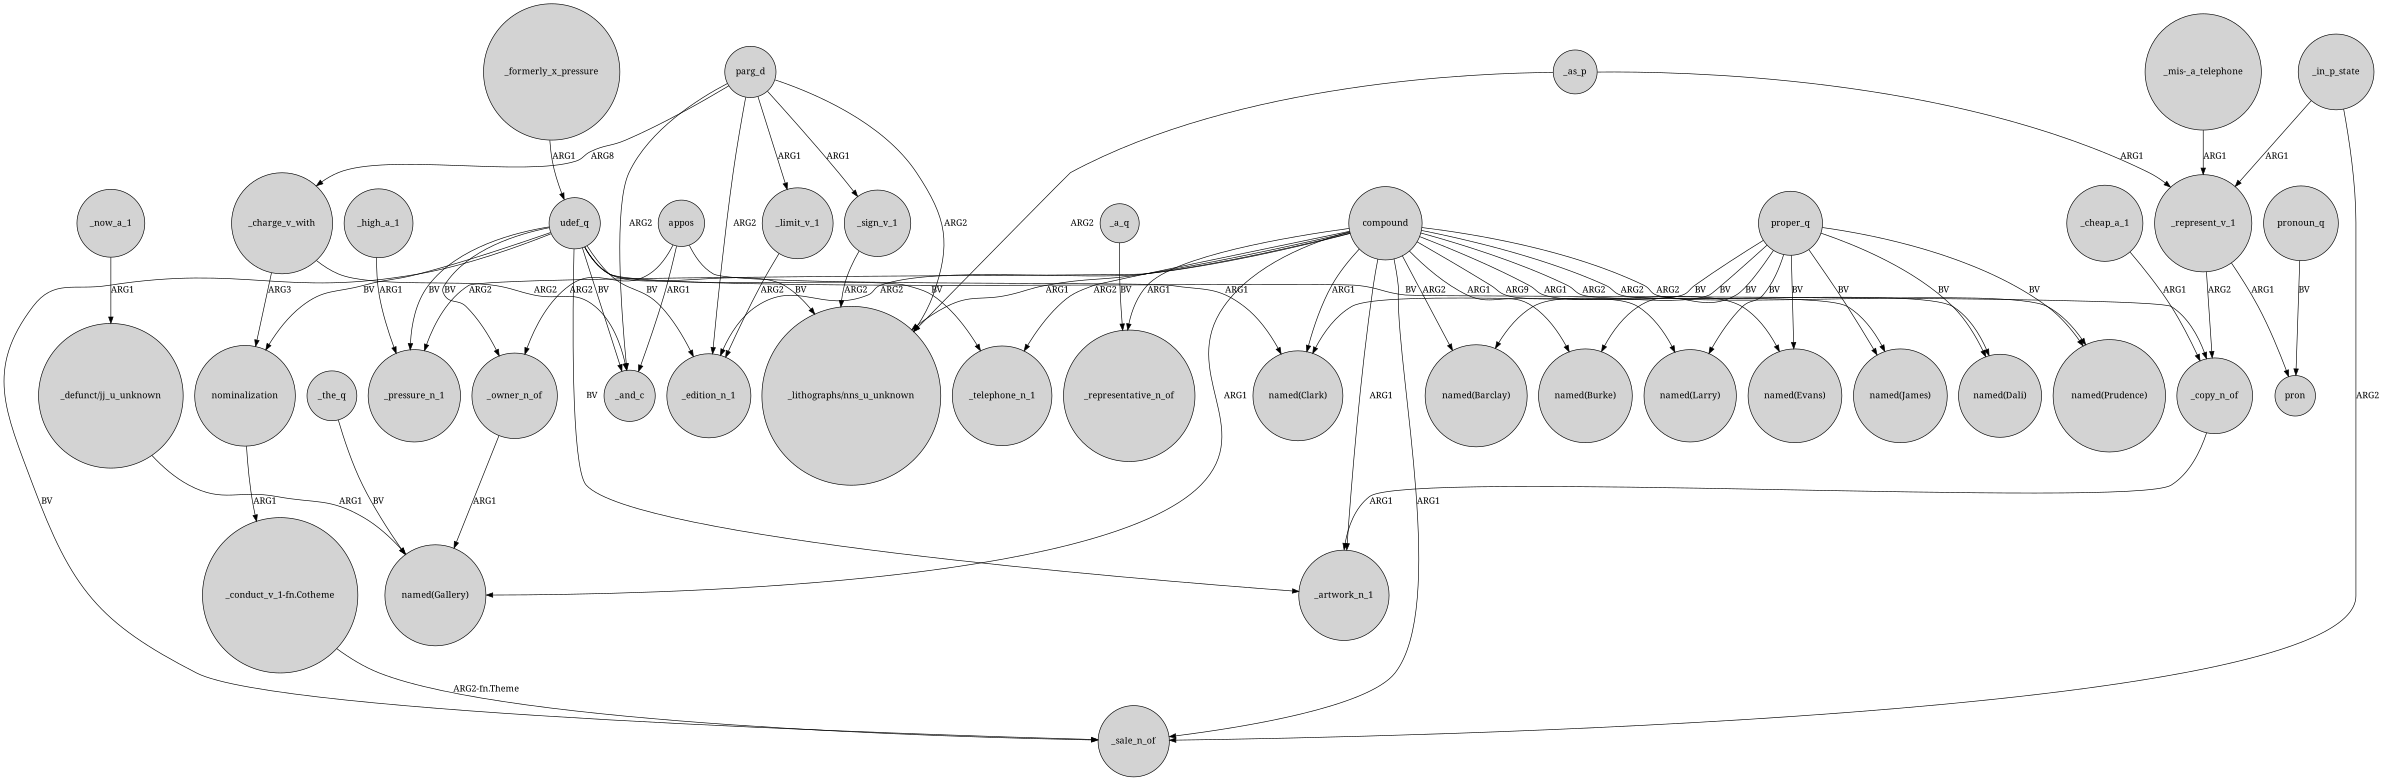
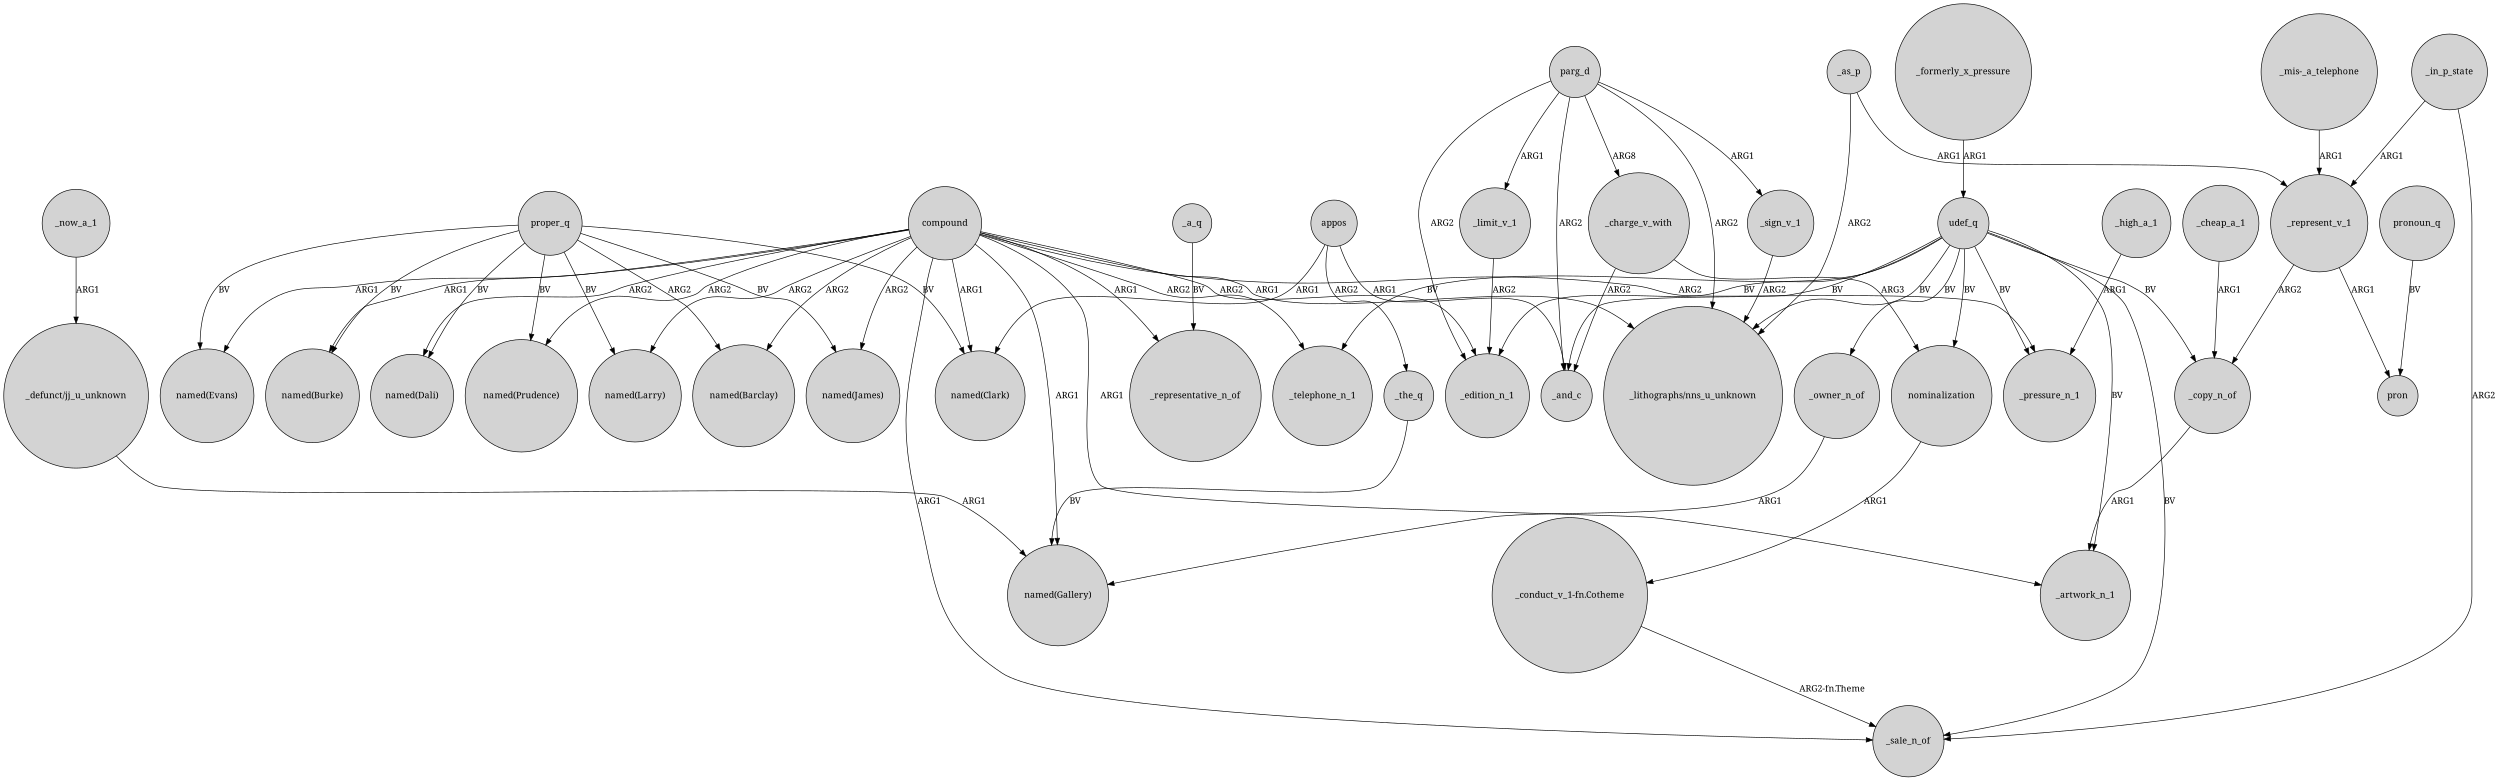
(568, 287) -> (1384, 312)
(1517, 290) -> (800, 290)
(1726, 290) -> (680, 290)
